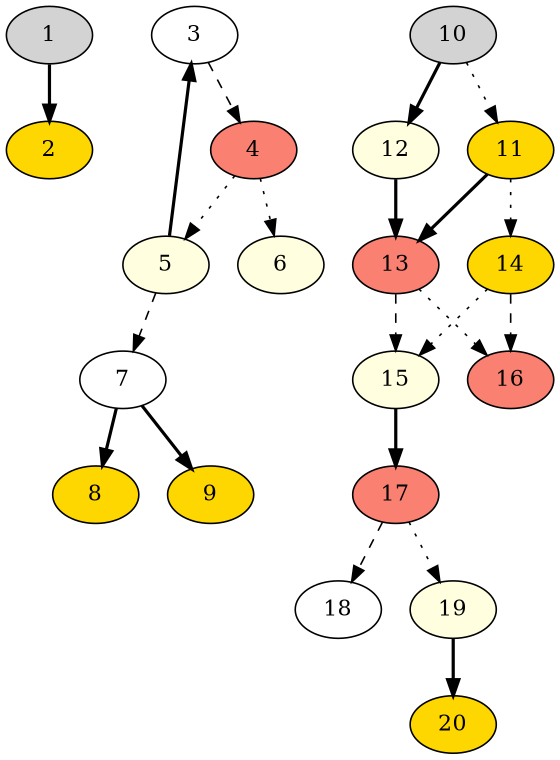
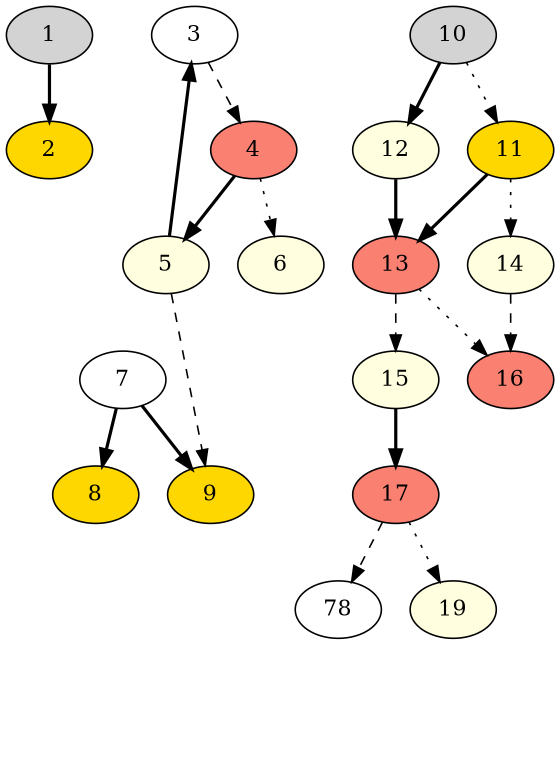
(215, 201) -> (215, 201)
(511, 265) -> (511, 265)
(147, 315) -> (187, 372)
(461, 315) -> none
(338, 610) -> (338, 610)
(453, 725) -> none
